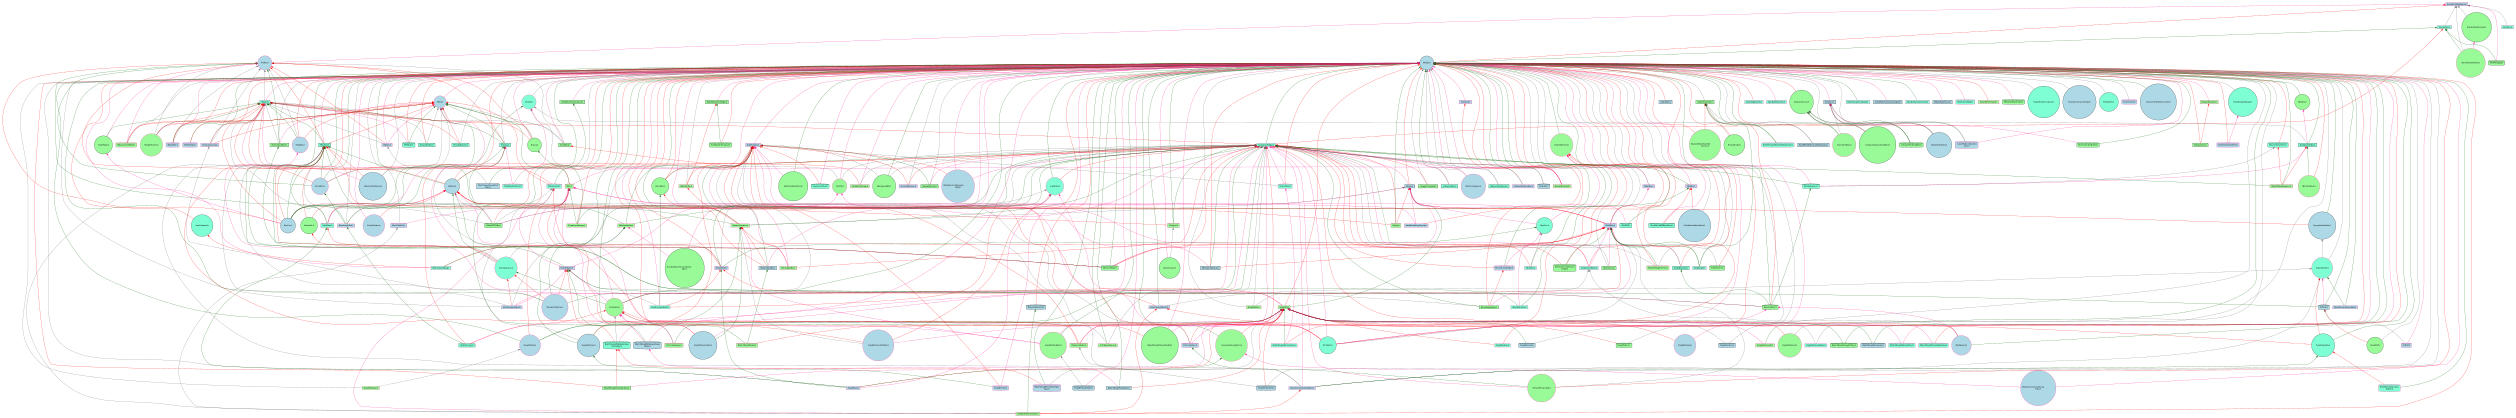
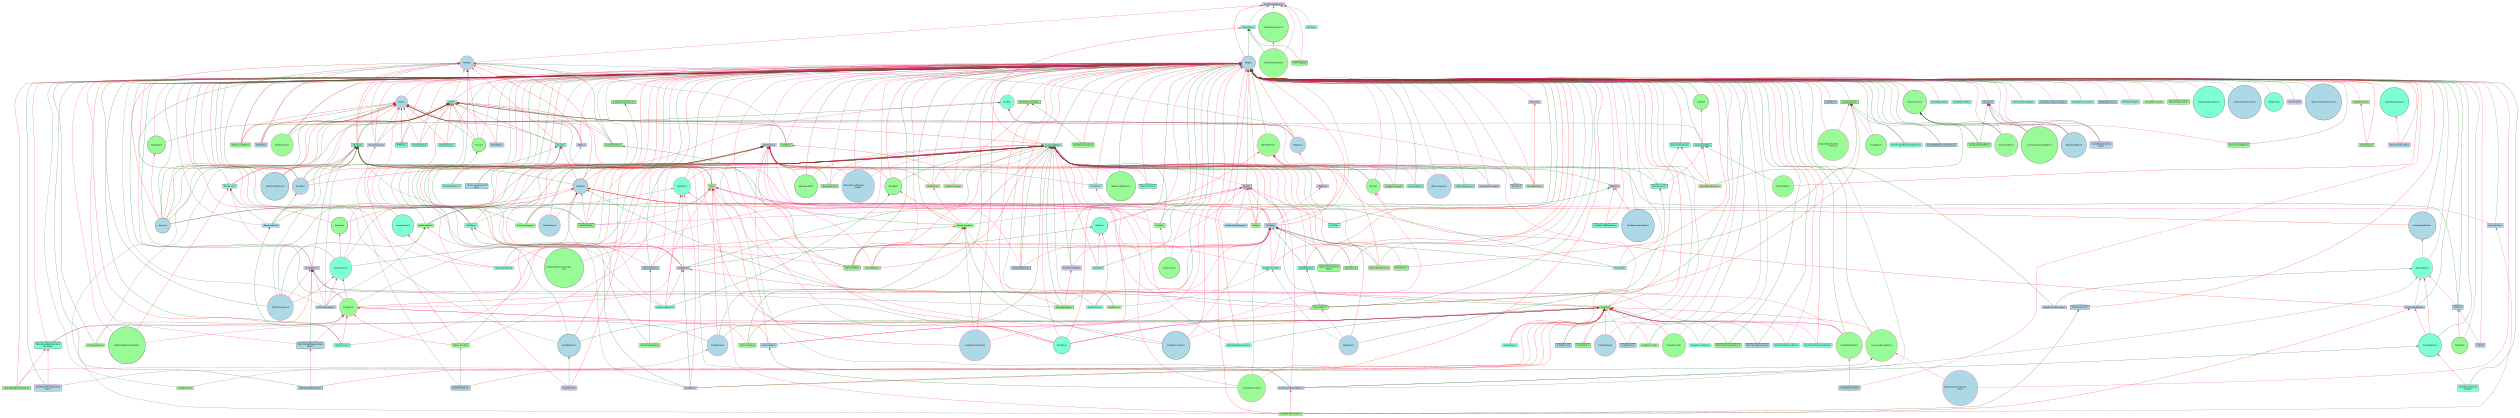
(908, 186) -> none
